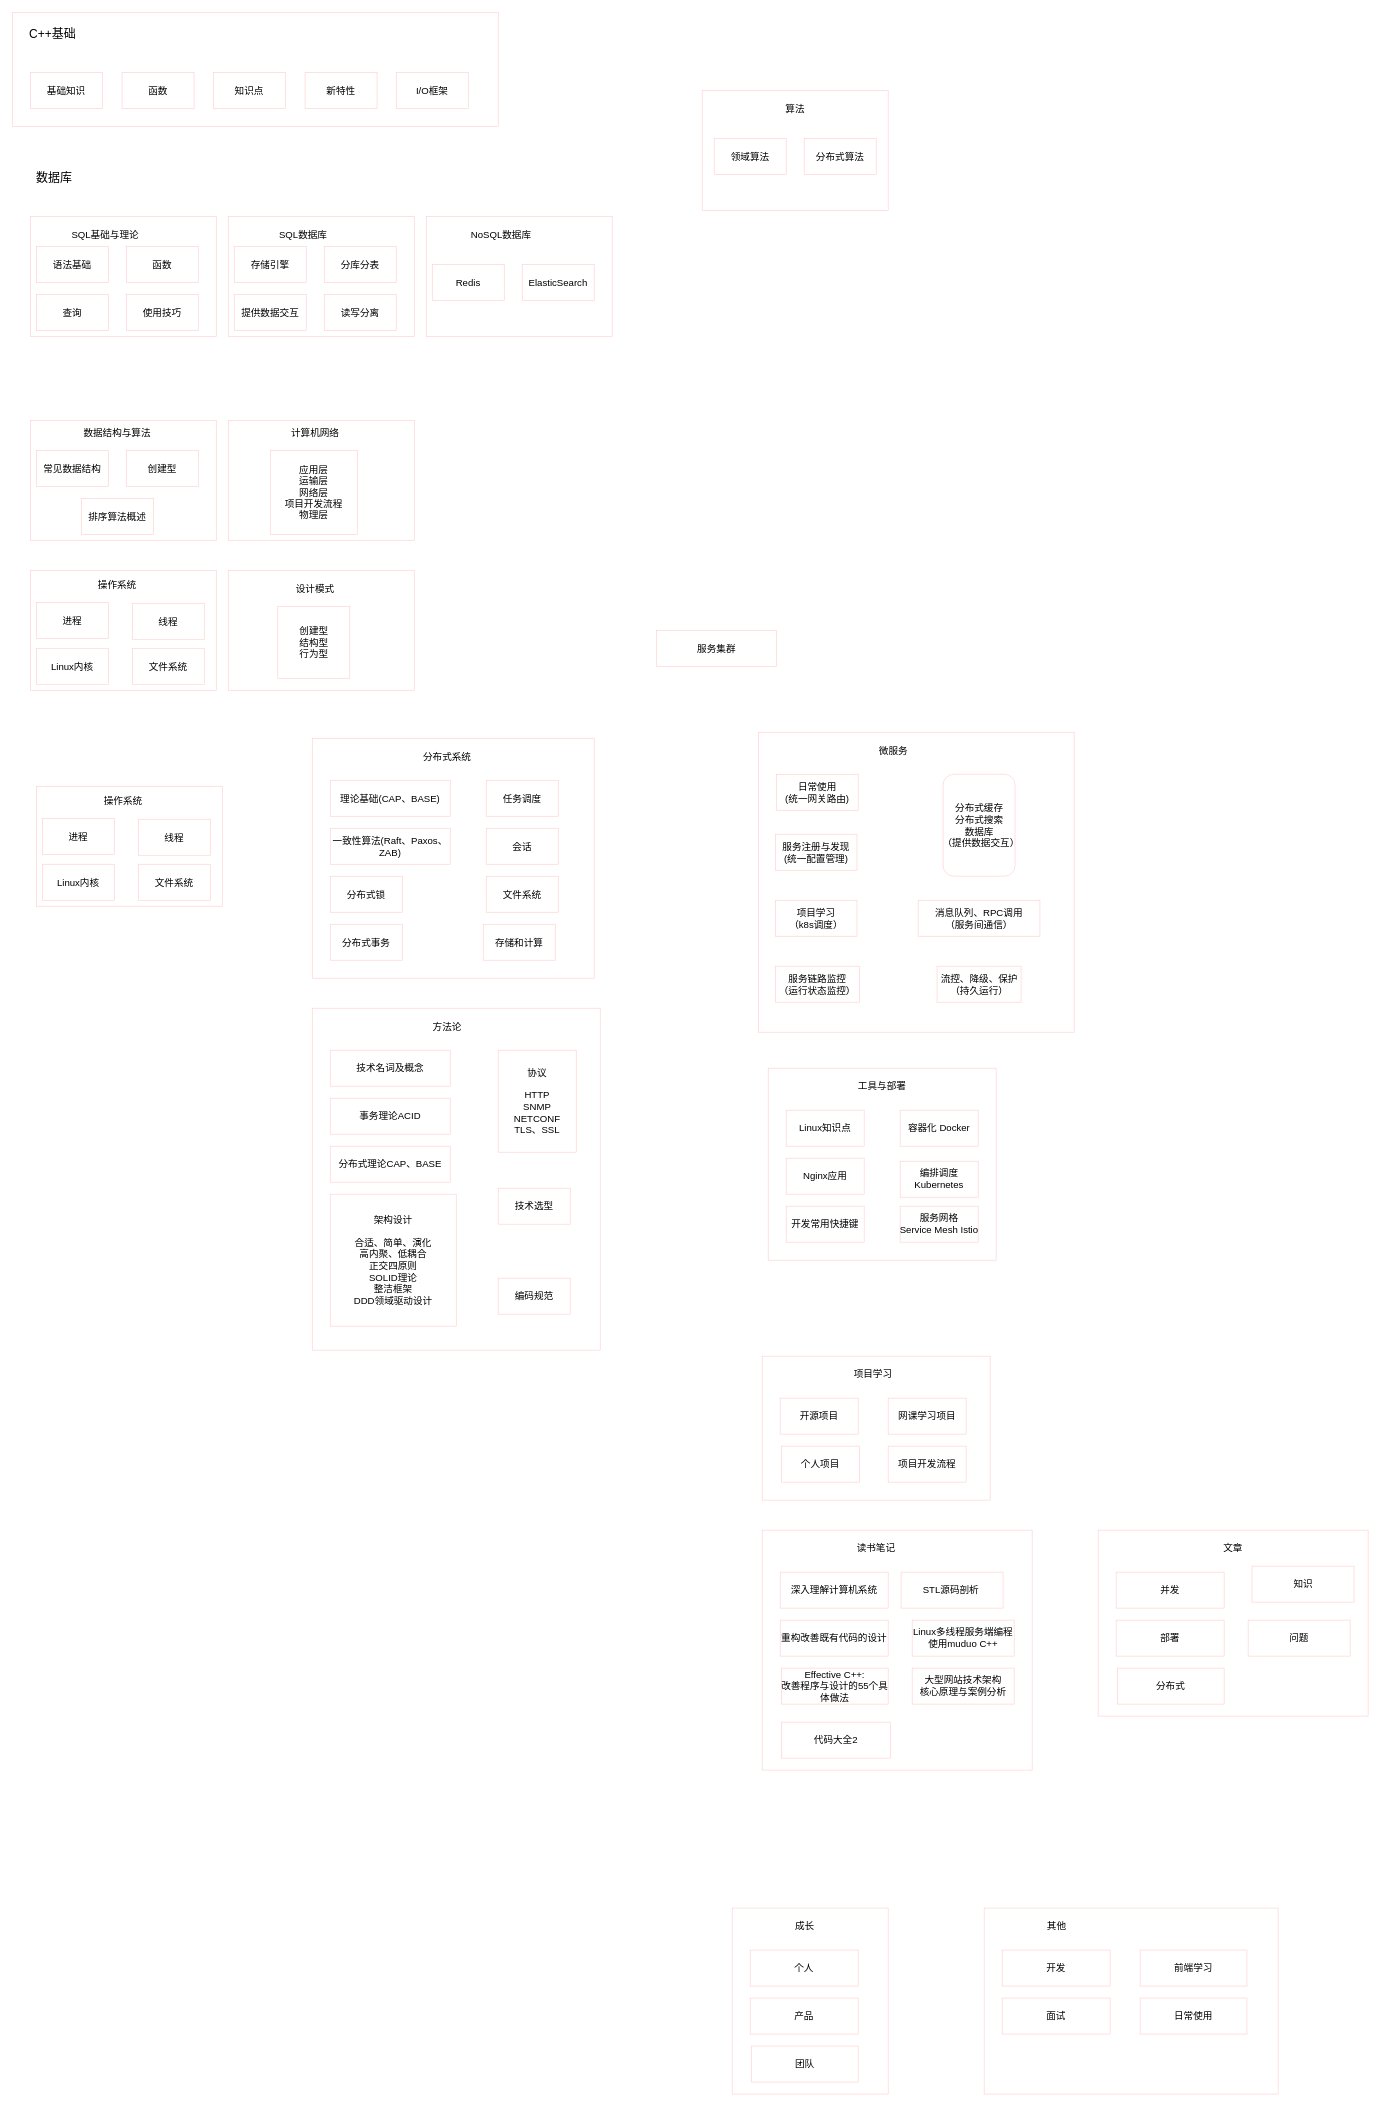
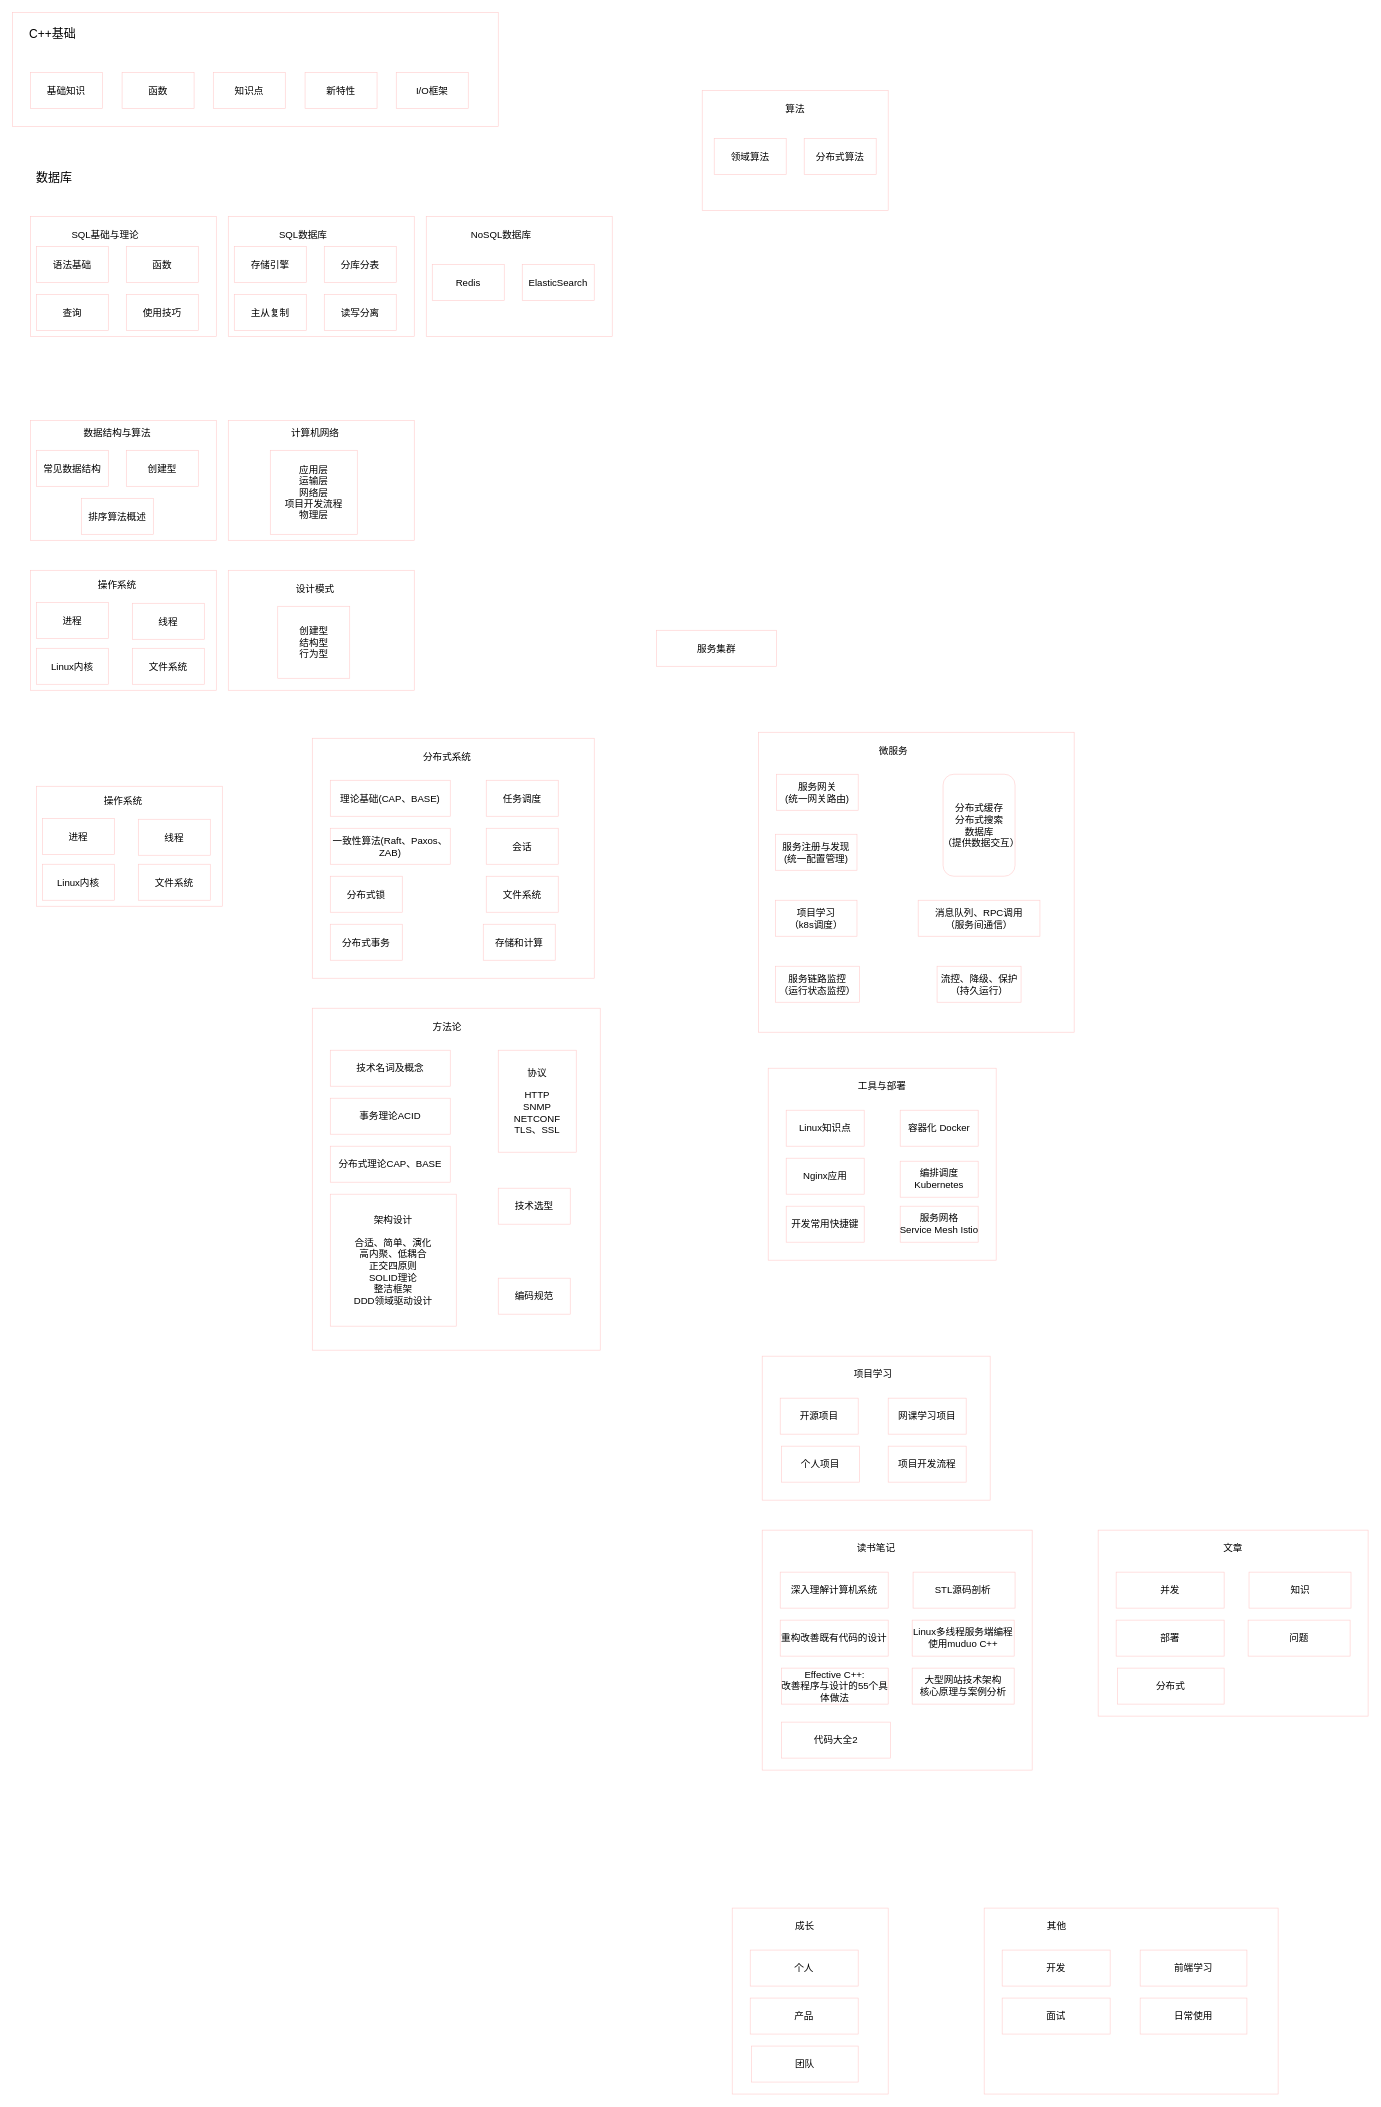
(270, 312) -> (270, 312)
(818, 792) -> (818, 792)
(1303, 1584) -> (1300, 1590)
(952, 1590) -> (964, 1590)
